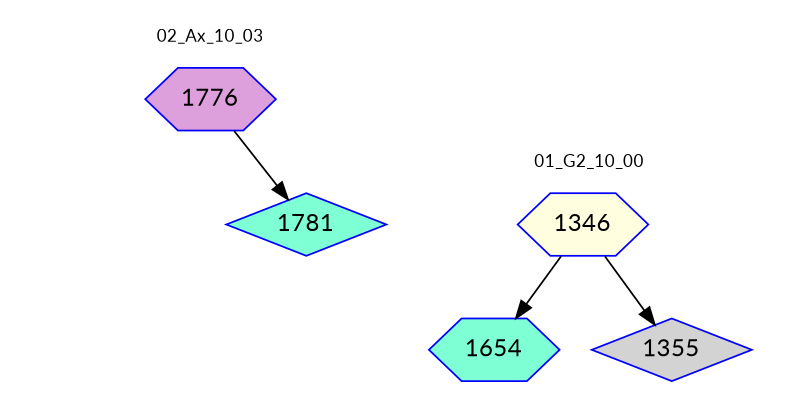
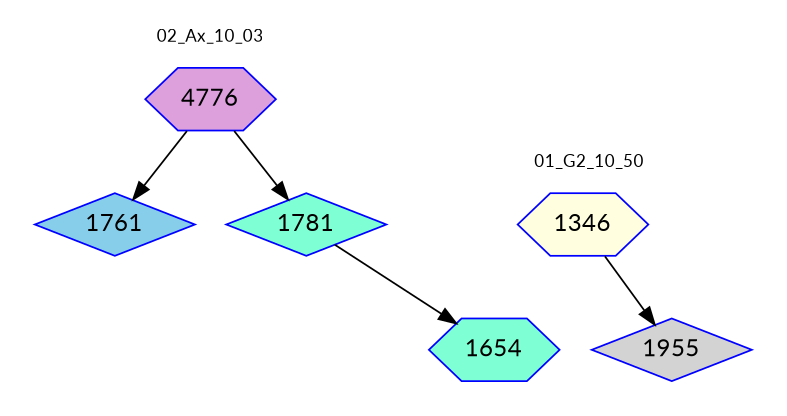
(211, 99) -> (211, 99)
(590, 163) -> (590, 163)
none -> (115, 224)
(544, 280) -> (391, 281)
(672, 350) -> (672, 350)
